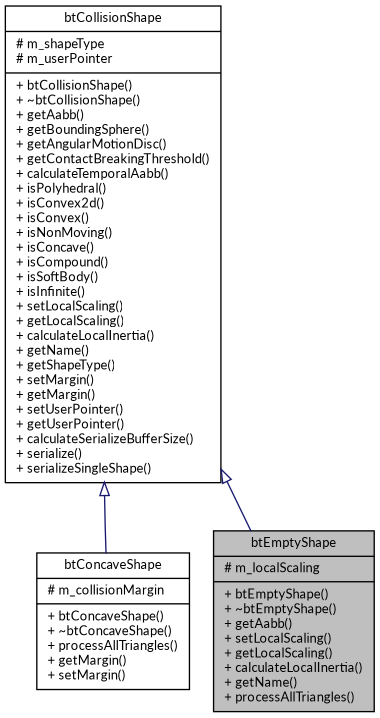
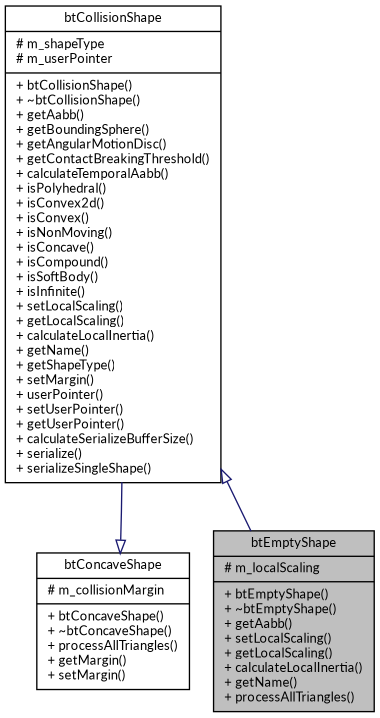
(56, 395) -> (60, 395)
(105, 525) -> (121, 511)
